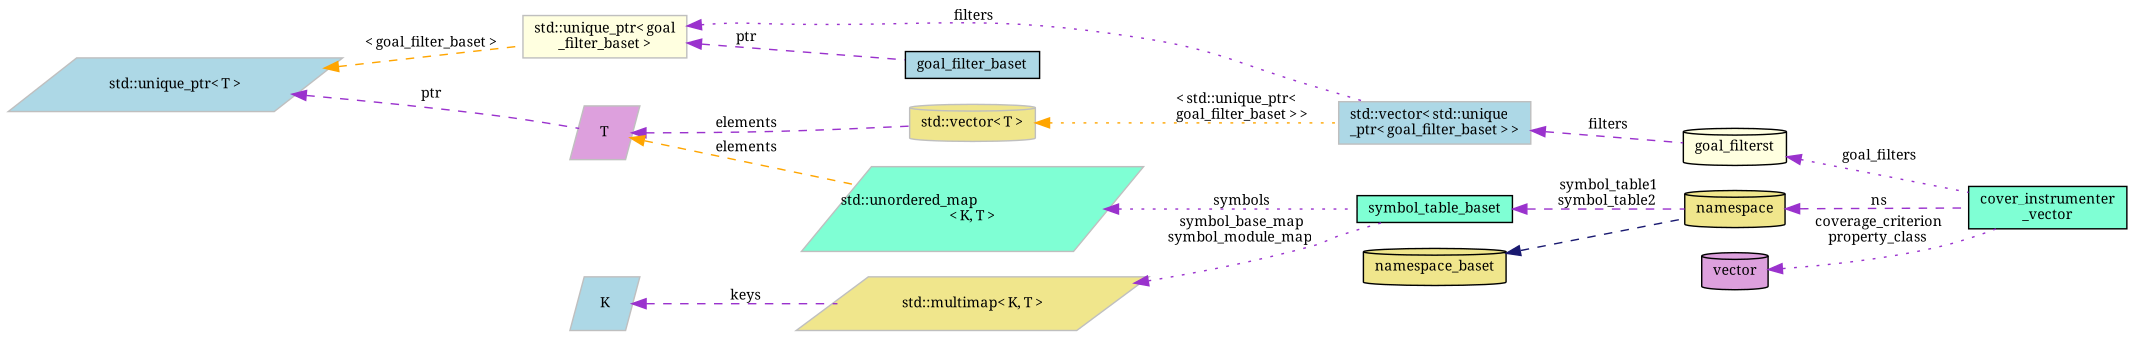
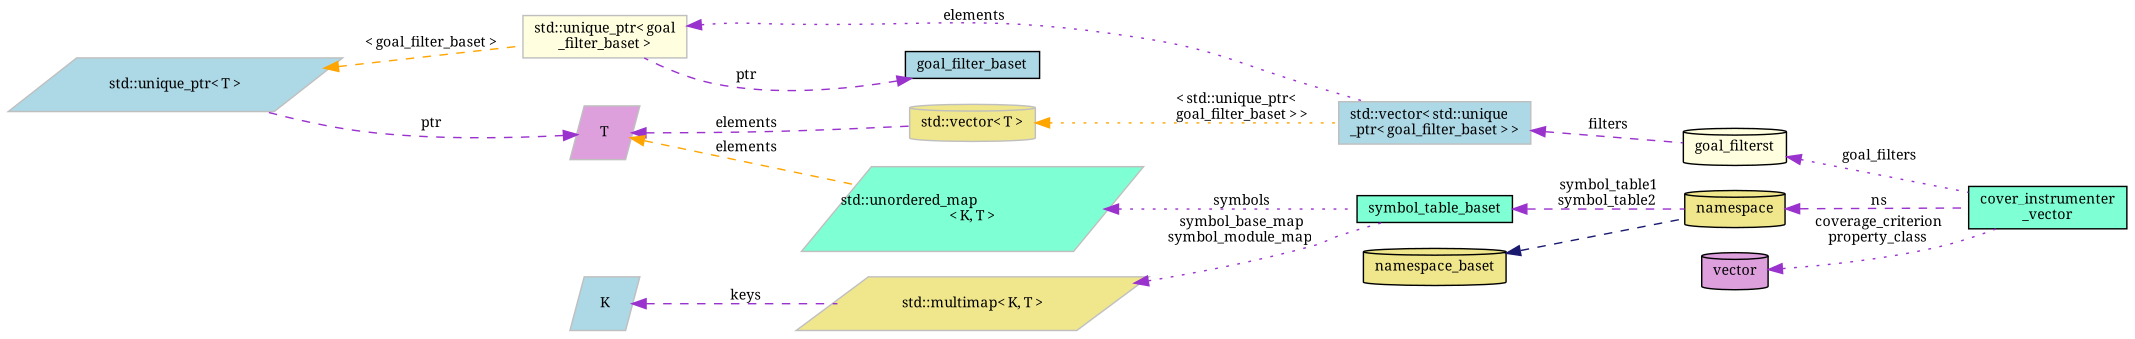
(973, 16) -> (973, 16)
(803, 52) -> (768, 90)
(443, 109) -> (413, 136)
